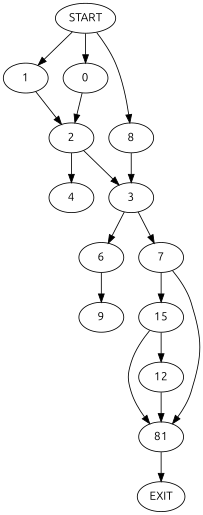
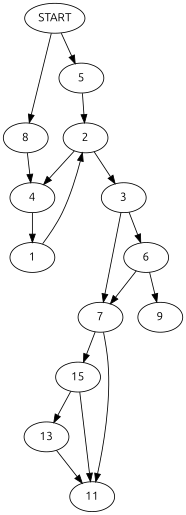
(58, 46) -> (32, 223)
(86, 78) -> (81, 78)
(131, 164) -> (29, 164)
none -> (126, 284)
(161, 377) -> (47, 437)
(161, 437) -> (92, 497)
(161, 497) -> none
